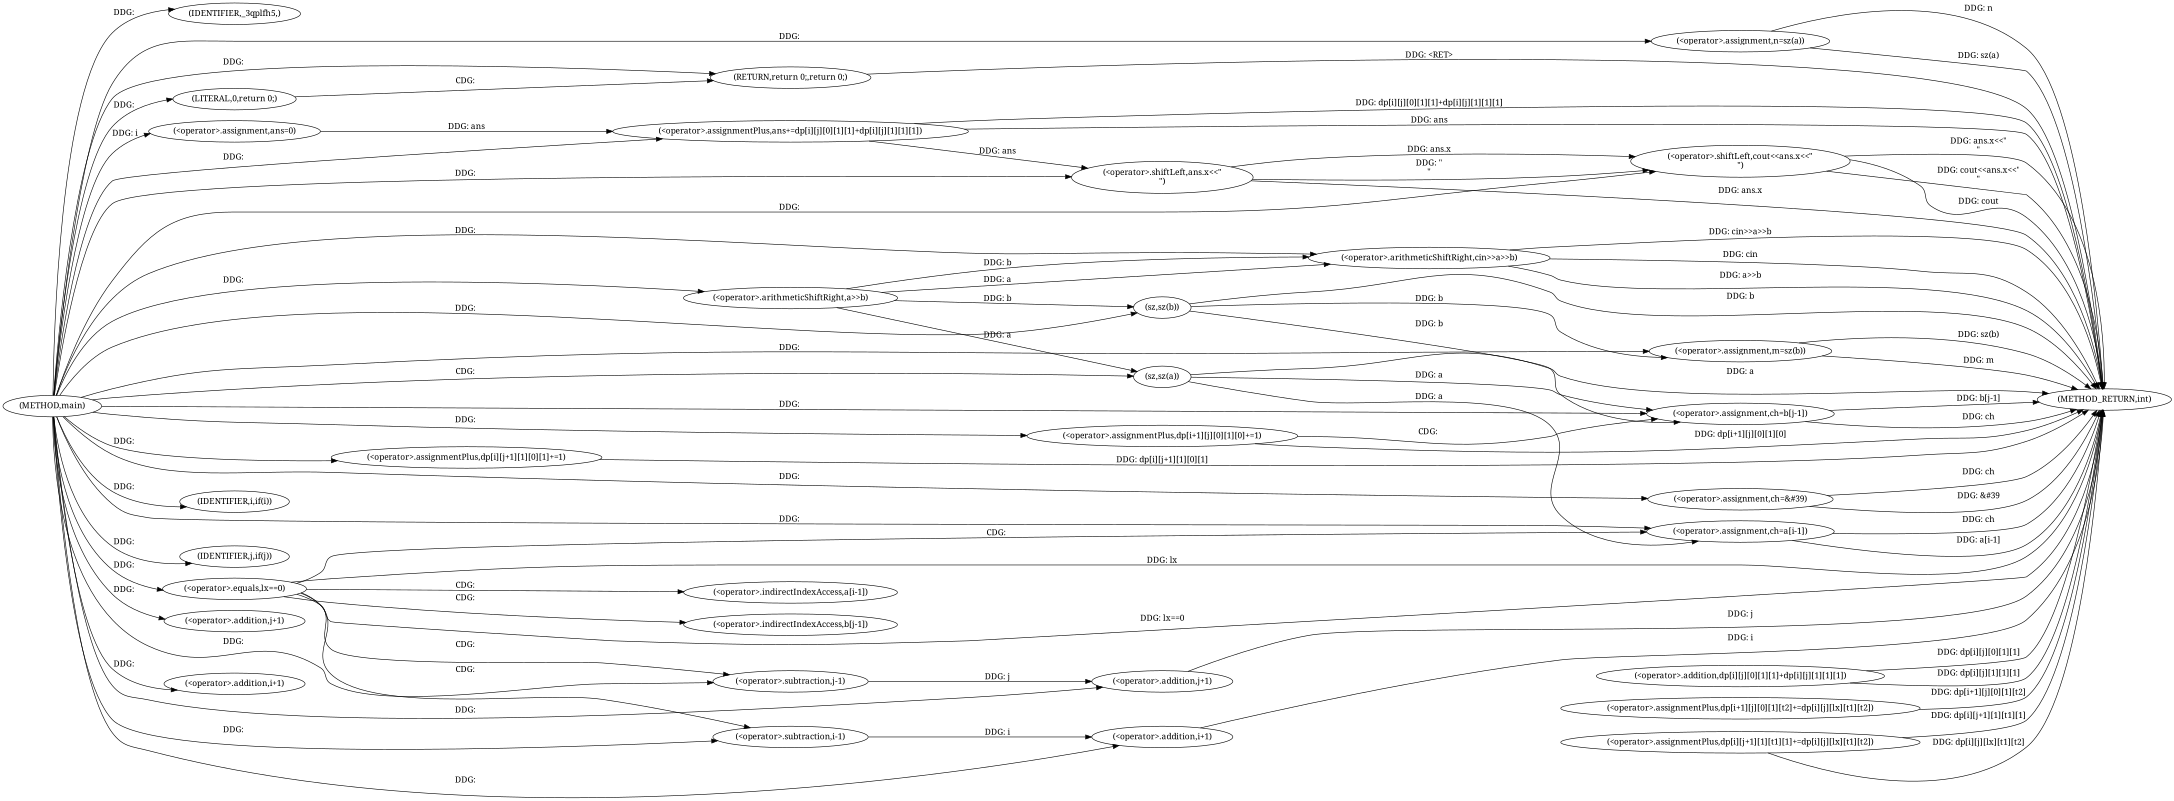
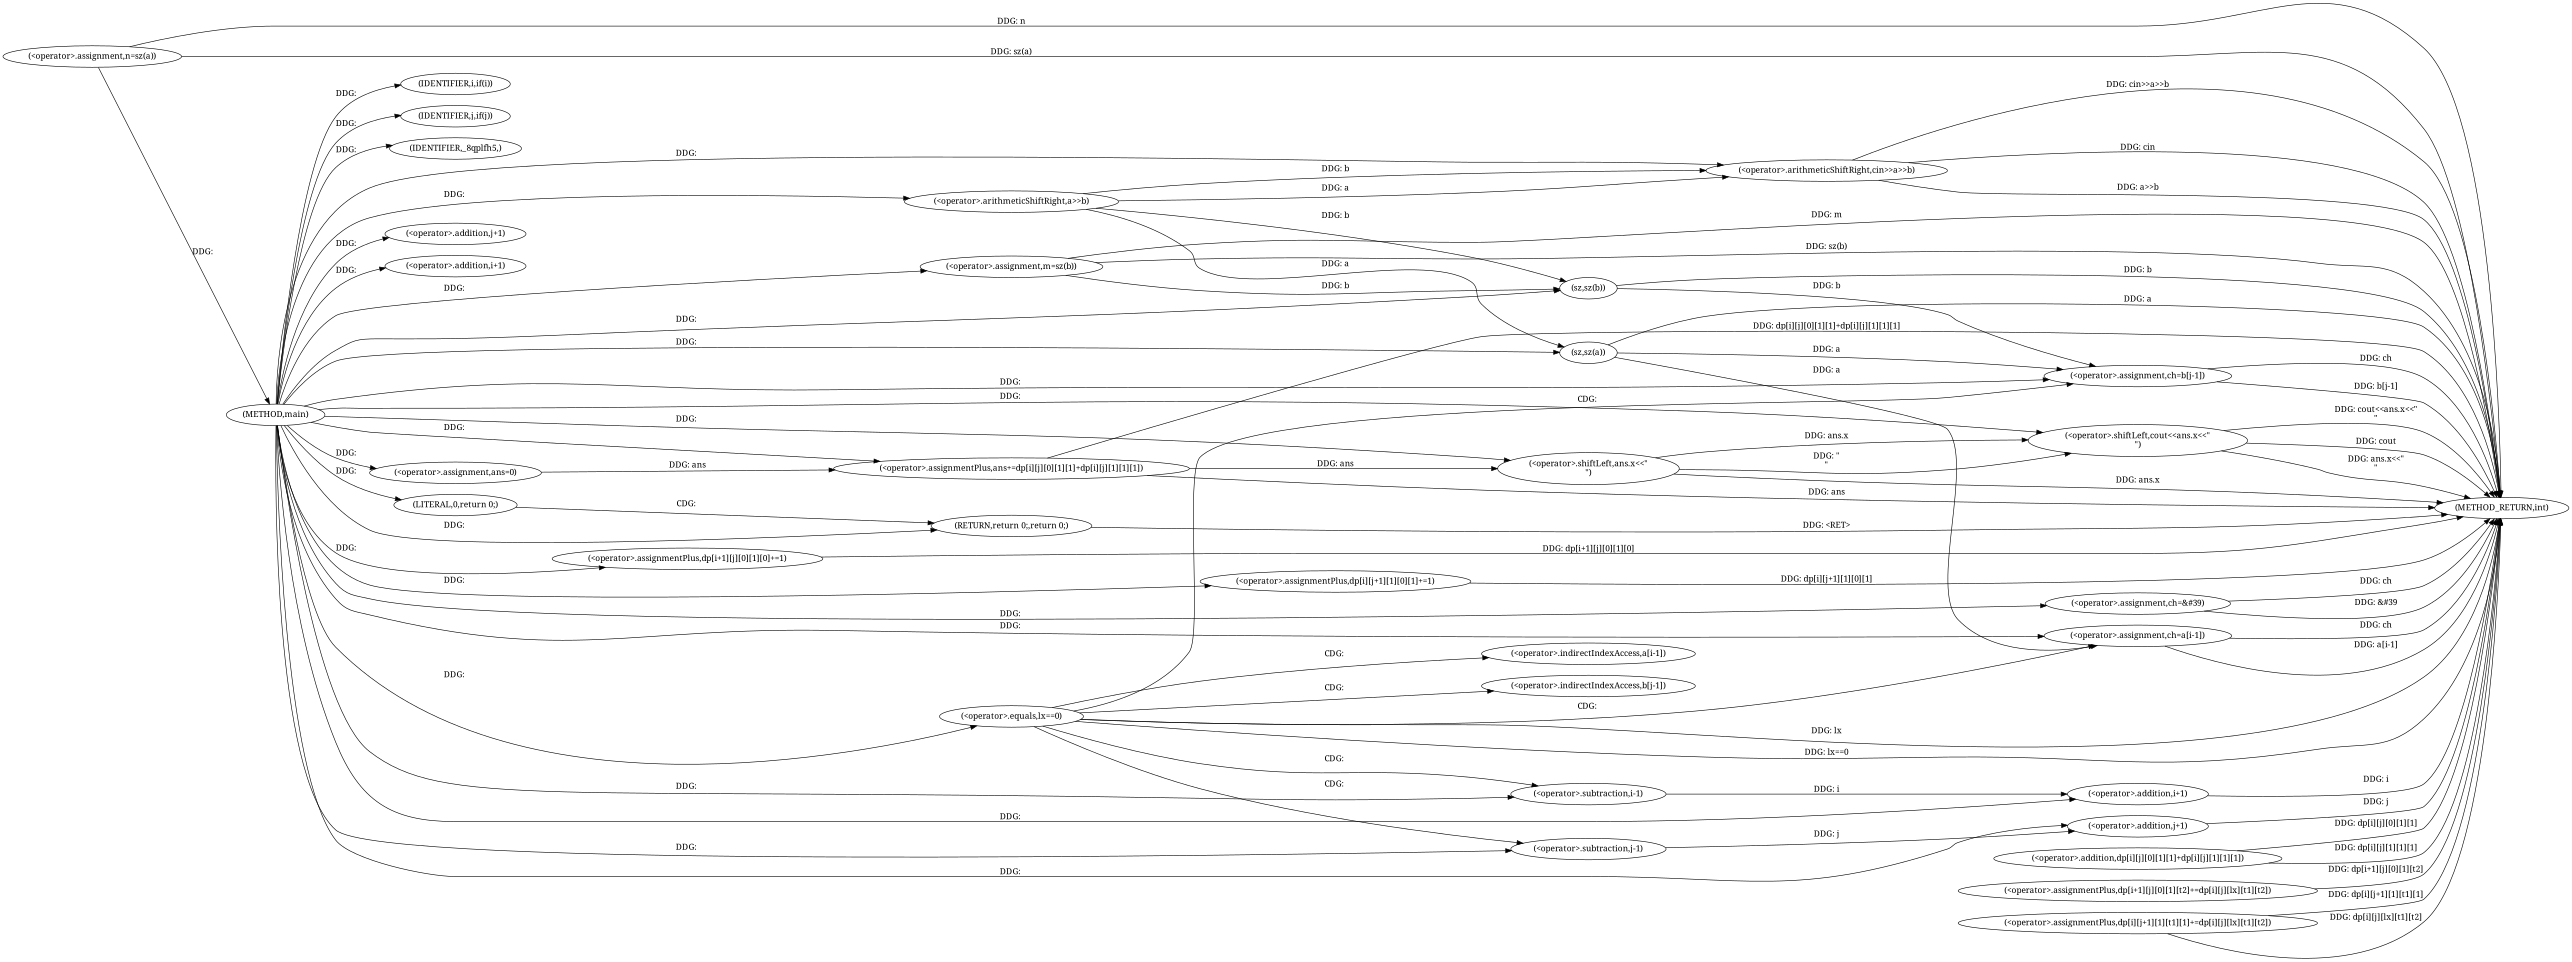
(235, 14) -> (456, 149)
(712, 41) -> (183, 233)
(125, 133) -> (347, 453)
(1434, 304) -> (1309, 294)
(467, 372) -> (688, 342)
(1475, 444) -> (1467, 413)
